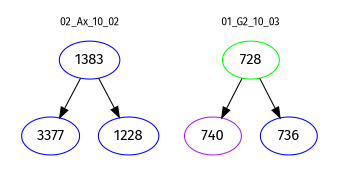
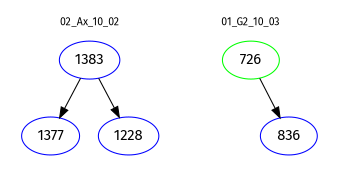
(251, 60) -> (251, 60)
(51, 136) -> (51, 136)
(213, 136) -> none
(289, 136) -> (289, 136)
